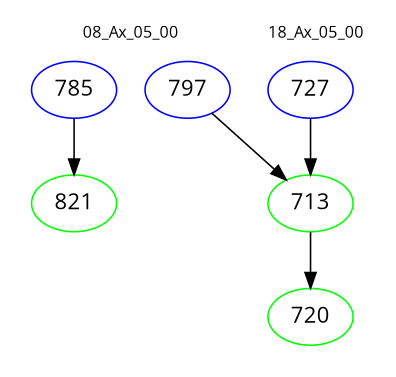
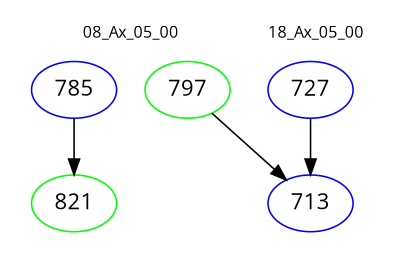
(188, 90) -> (188, 90)
(311, 203) -> (311, 203)
(311, 317) -> none
